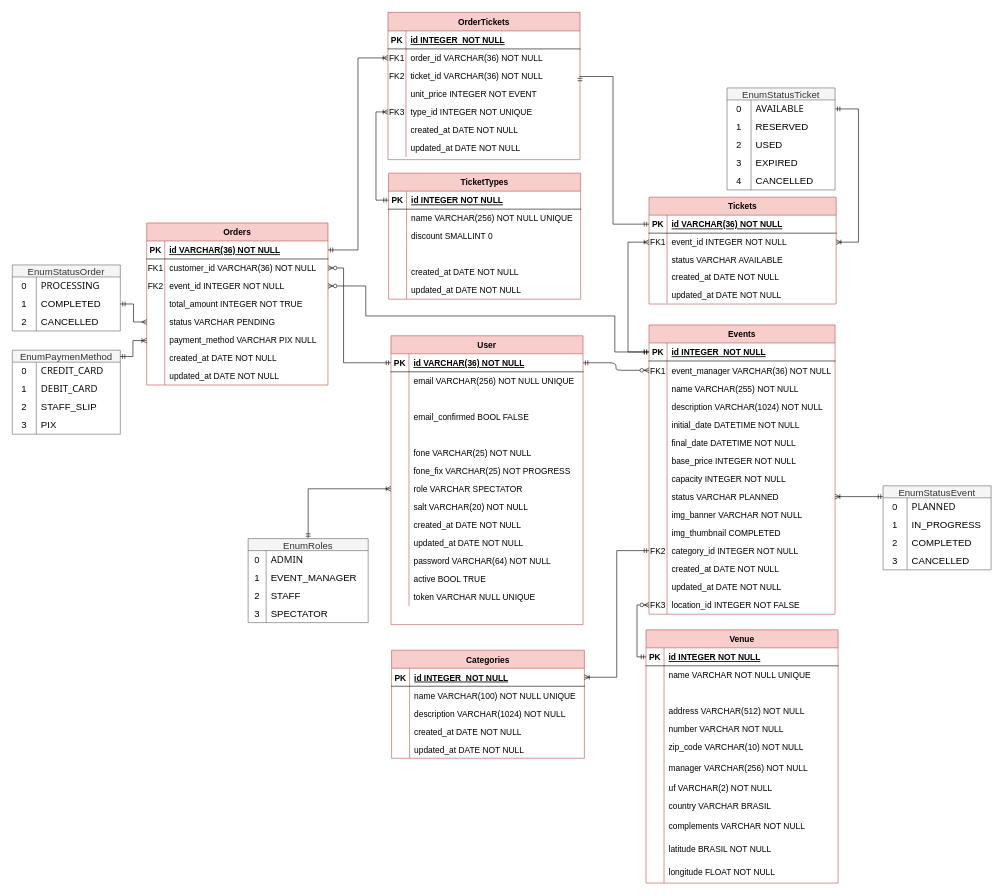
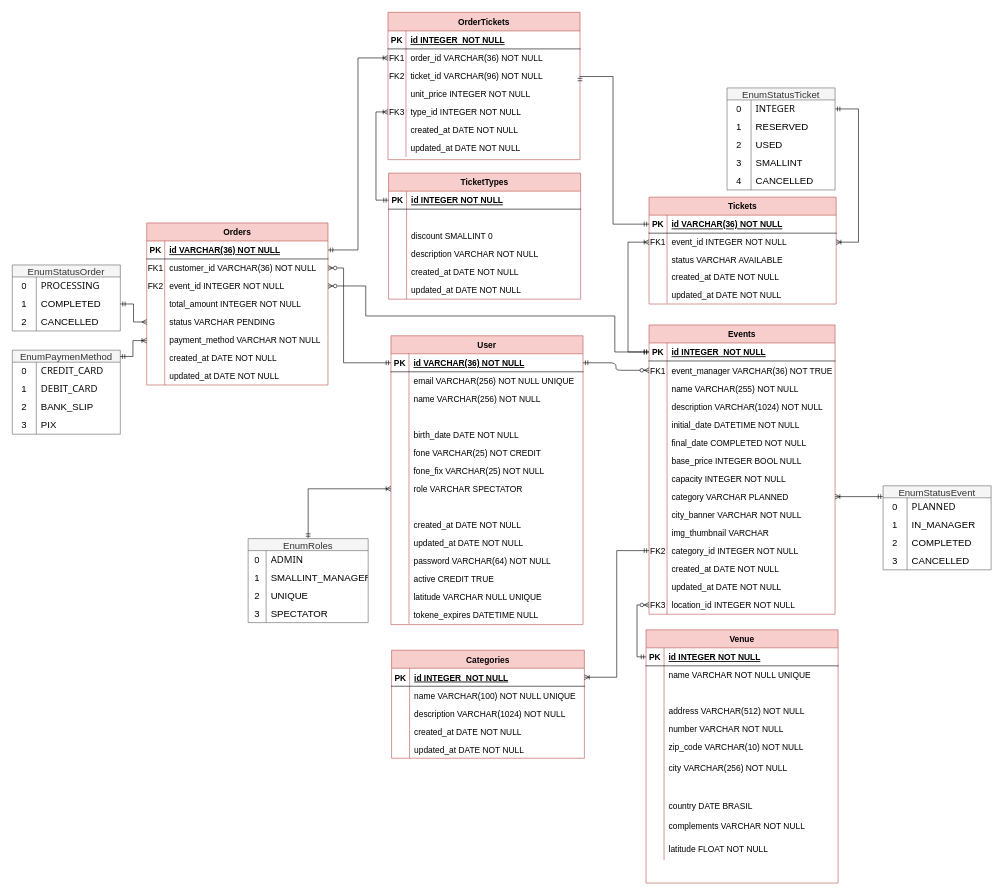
(477, 76) -> (477, 76)
(471, 94) -> (468, 94)
(780, 109) -> (775, 109)
(467, 112) -> (462, 112)
(775, 163) -> (777, 163)
(494, 218) -> none
none -> (494, 254)
(233, 304) -> (233, 304)
(239, 340) -> (239, 340)
(749, 371) -> (749, 371)
none -> (496, 399)
(68, 407) -> (65, 407)
(496, 417) -> none
none -> (496, 435)
(733, 443) -> (735, 443)
(470, 453) -> (475, 453)
(731, 461) -> (733, 461)
(488, 471) -> (478, 471)
(721, 497) -> (726, 497)
(496, 507) -> none
(731, 515) -> (733, 515)
(941, 525) -> (939, 525)
(721, 533) -> (716, 533)
(306, 578) -> (314, 578)
(448, 579) -> (452, 579)
(284, 596) -> (287, 596)
(469, 597) -> (474, 597)
(733, 605) -> (731, 605)
none -> (496, 615)
(733, 768) -> (725, 768)
(751, 788) -> none
(718, 806) -> (711, 806)
(719, 849) -> (717, 849)
(751, 872) -> none
